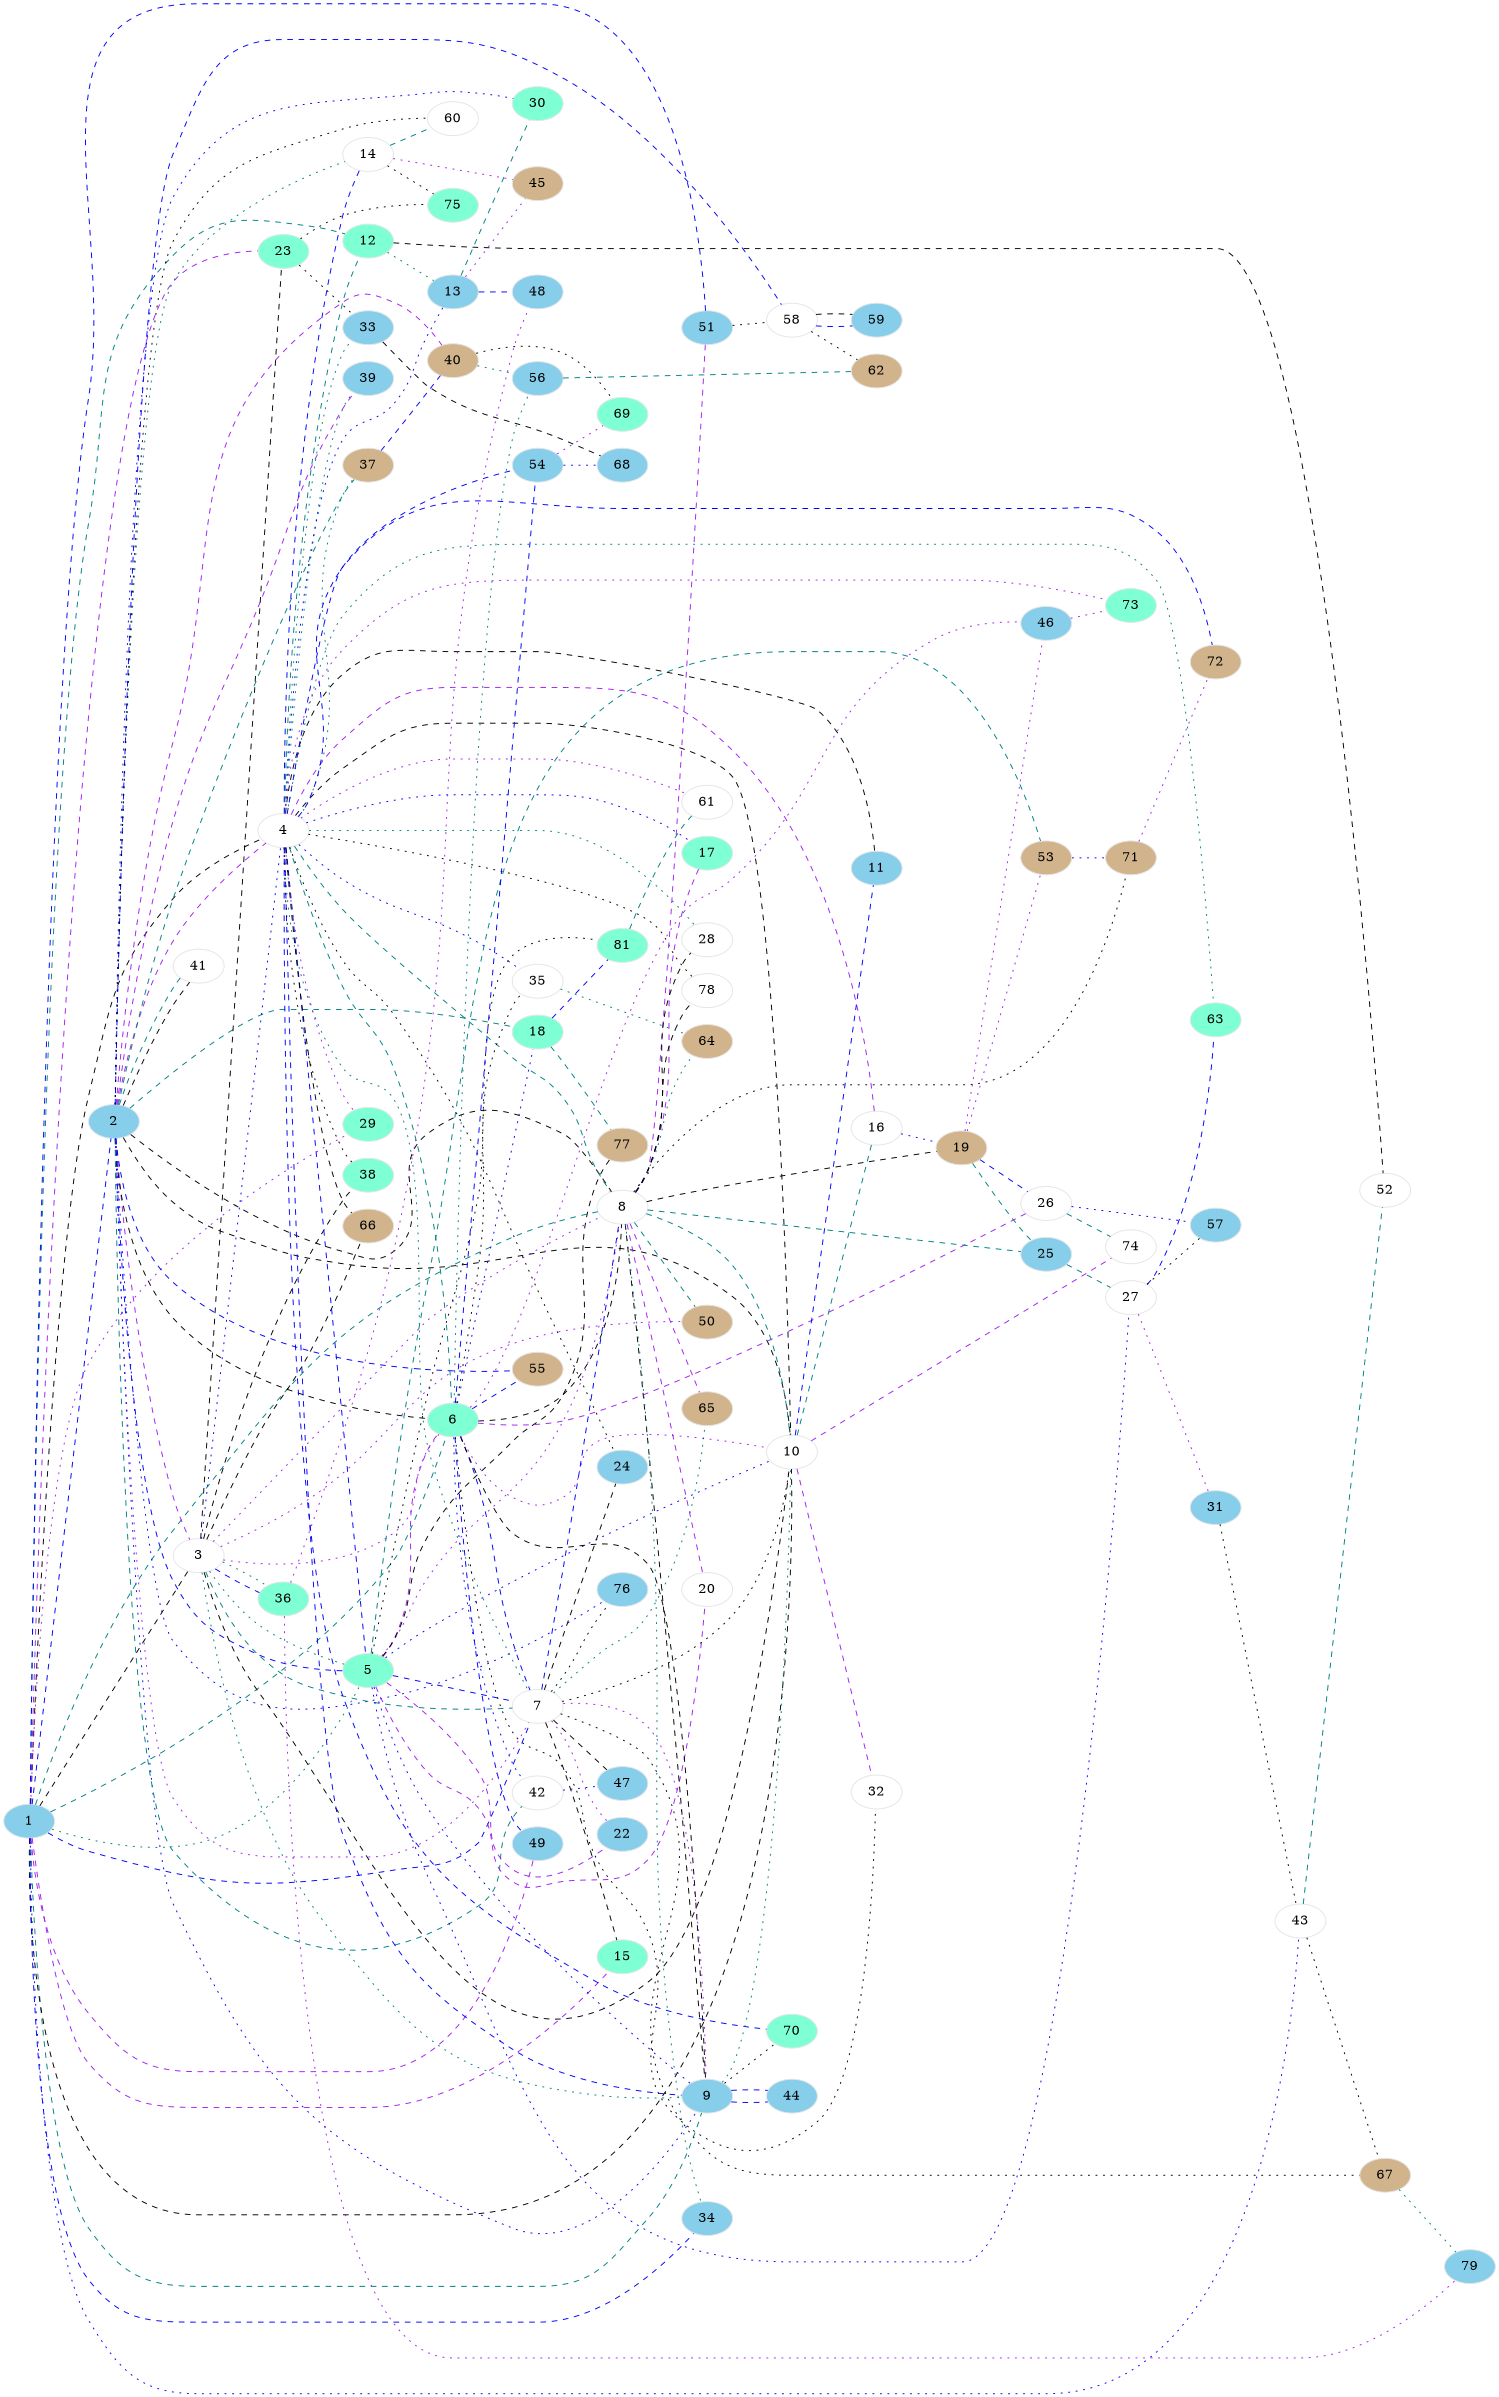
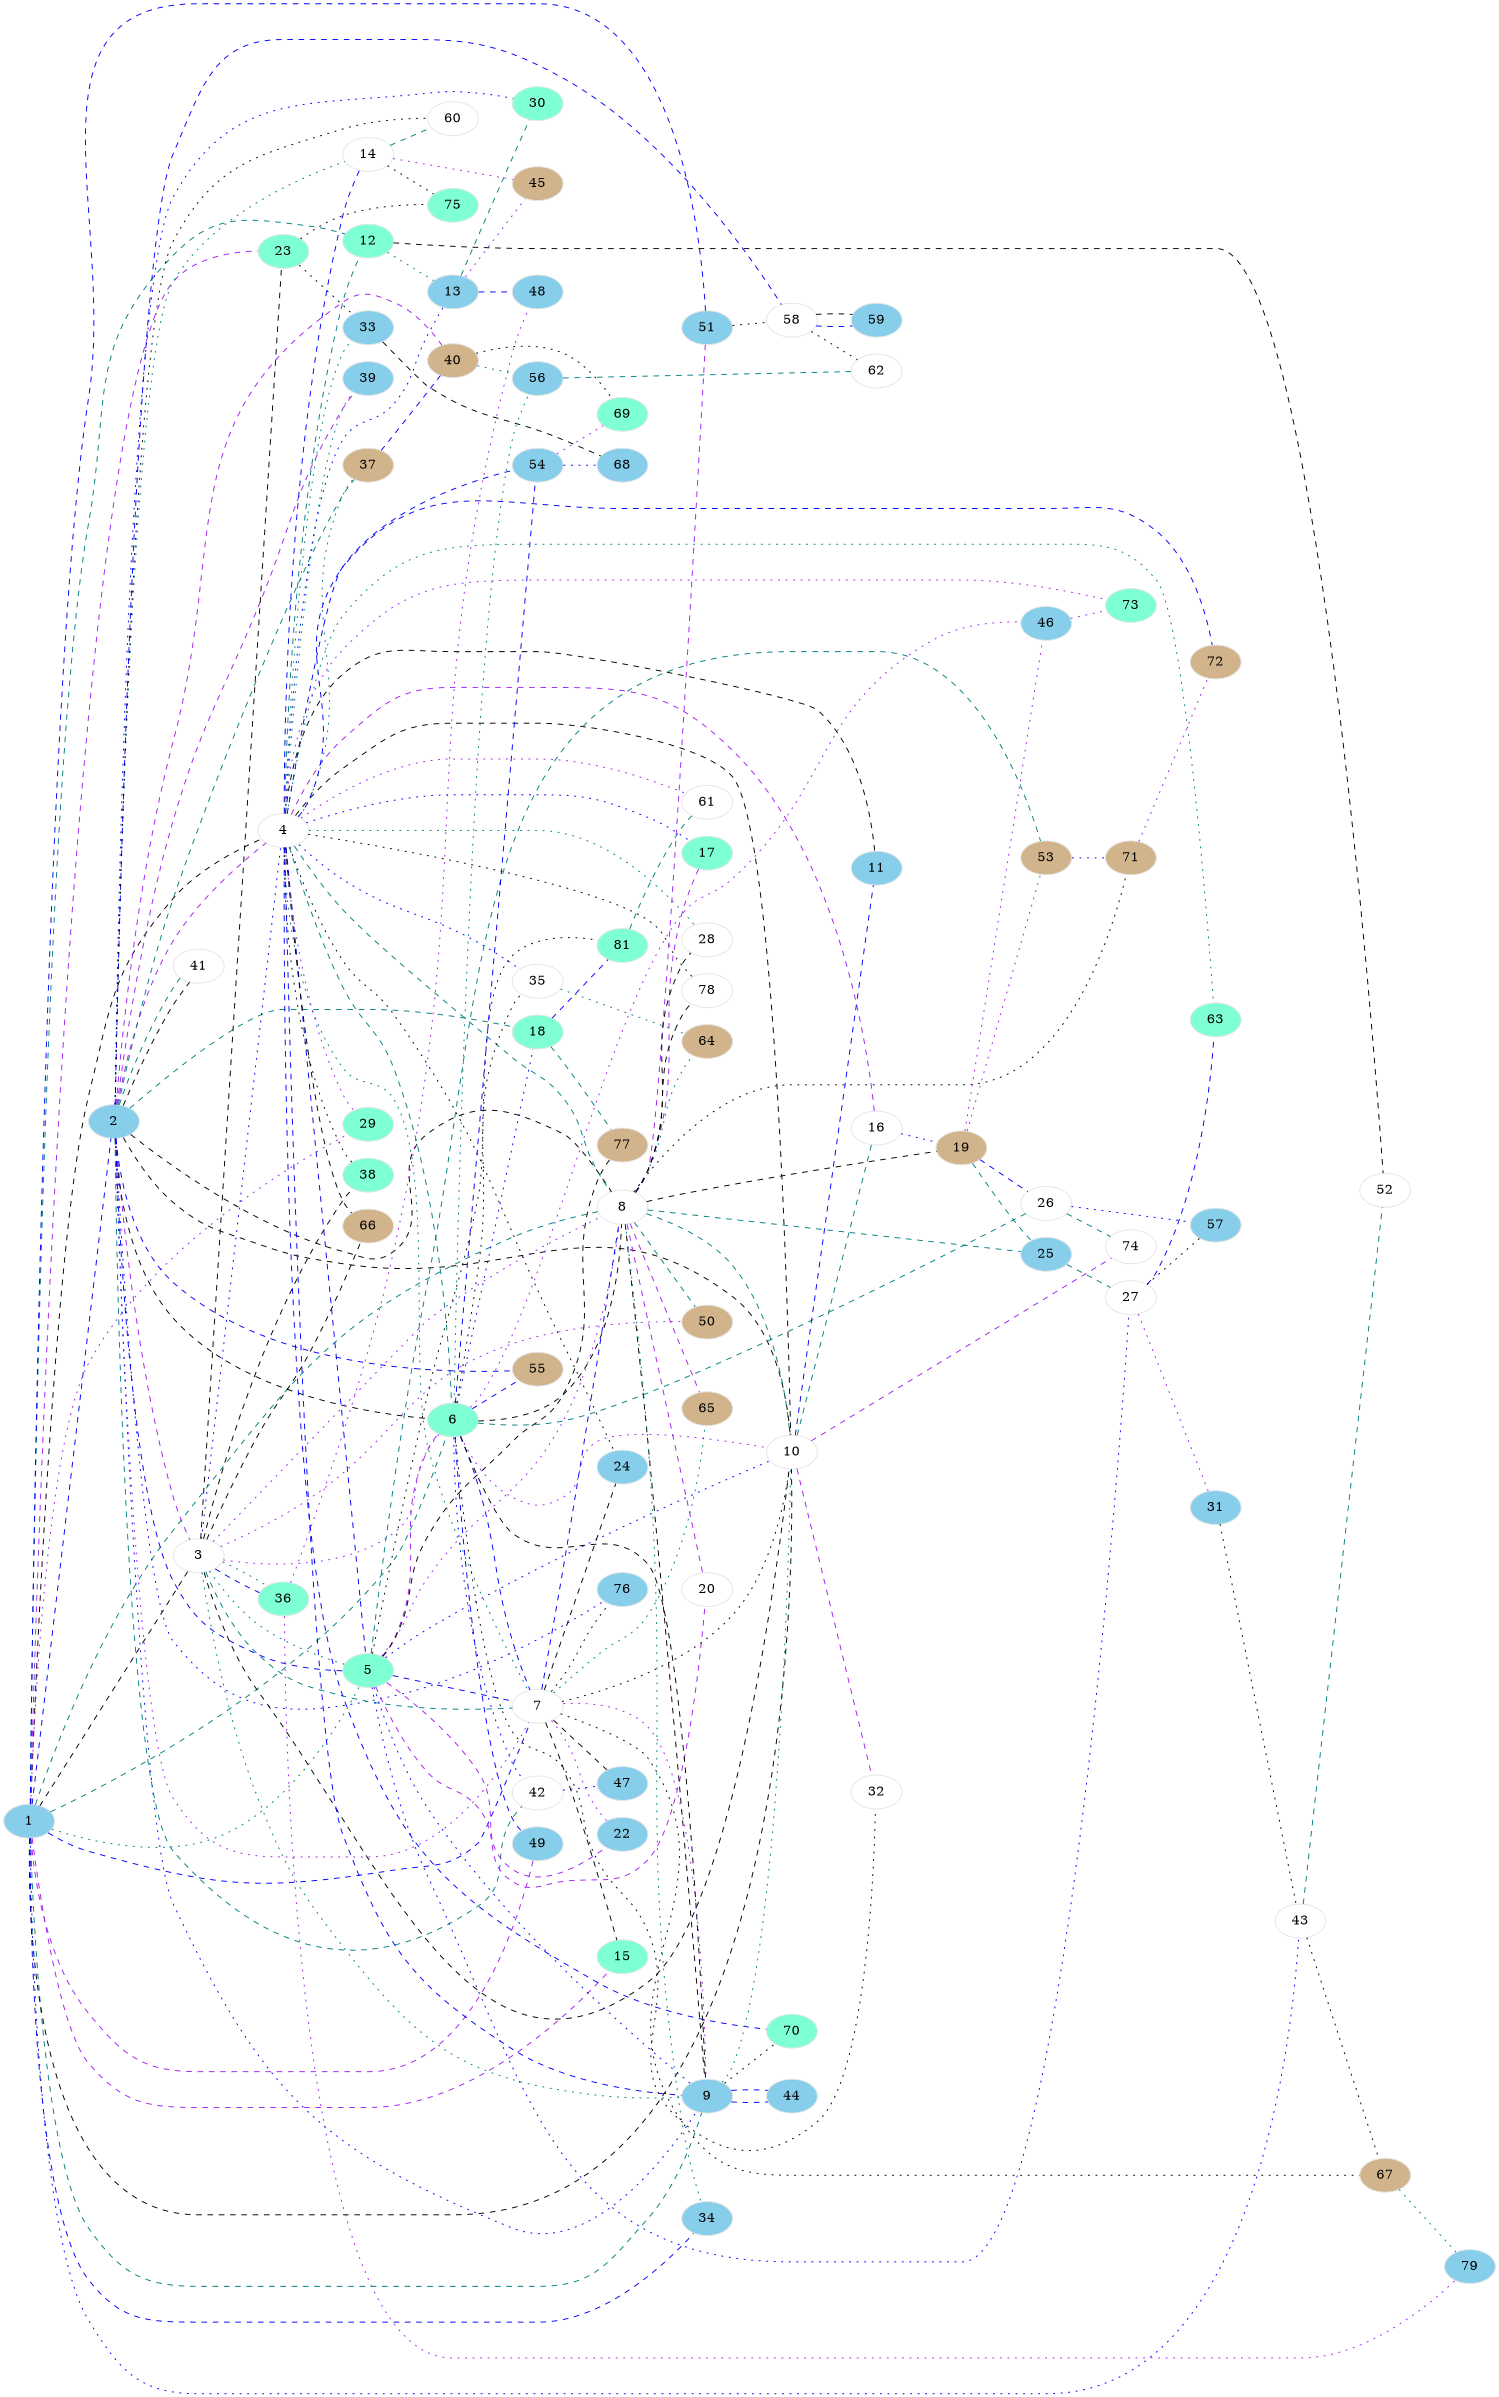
(877, 371) -> (877, 371)
(760, 1345) -> (760, 1345)
